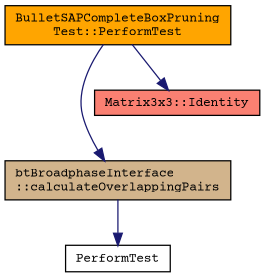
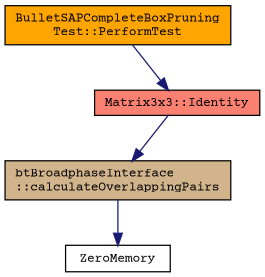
(81, 96) -> (154, 133)
(118, 259) -> (118, 259)
